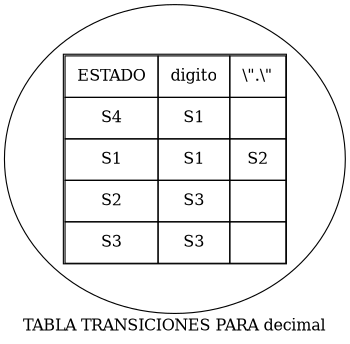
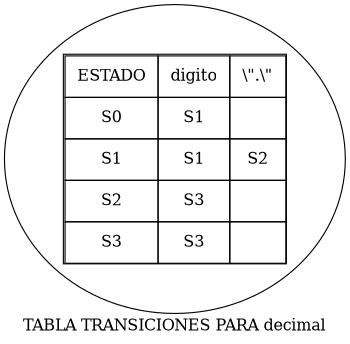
(112, 118) -> (112, 118)
